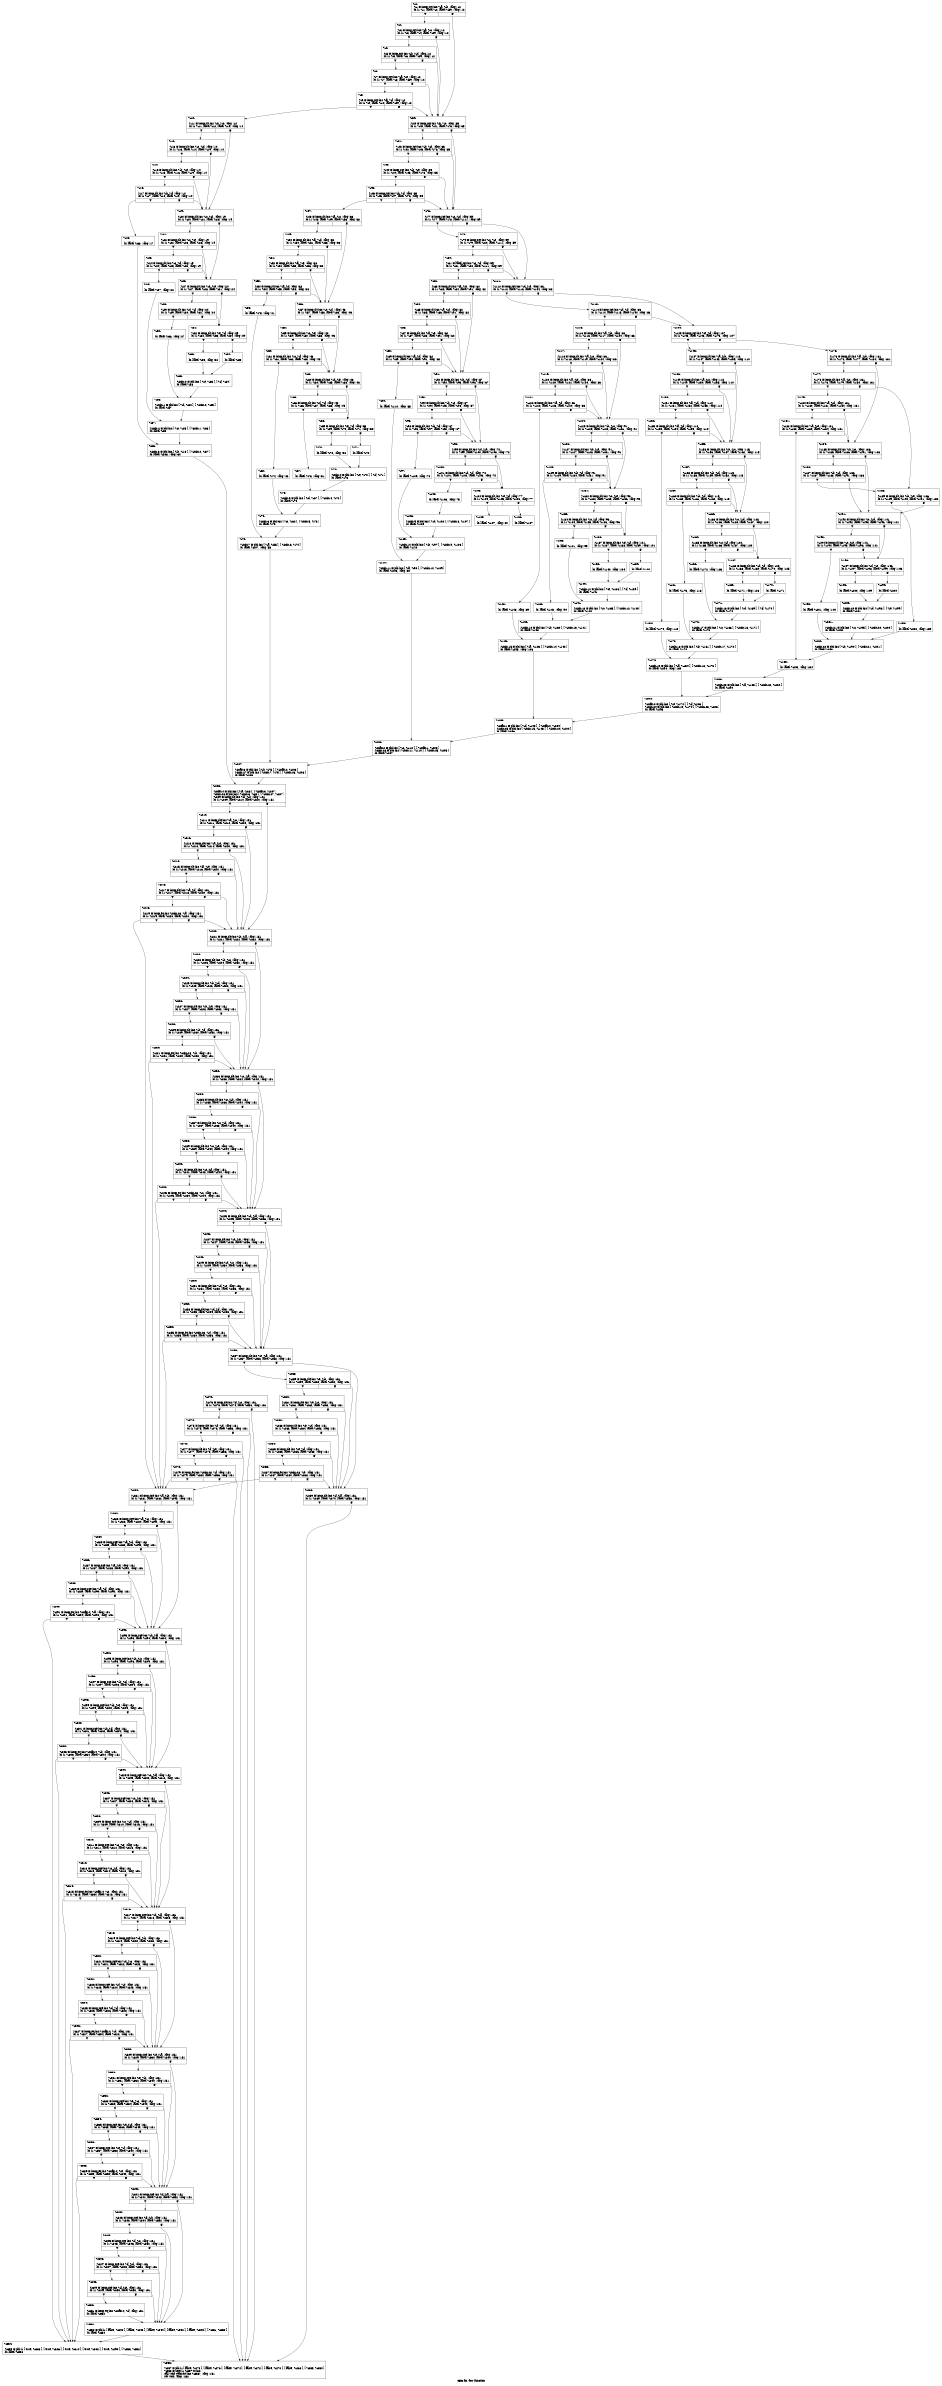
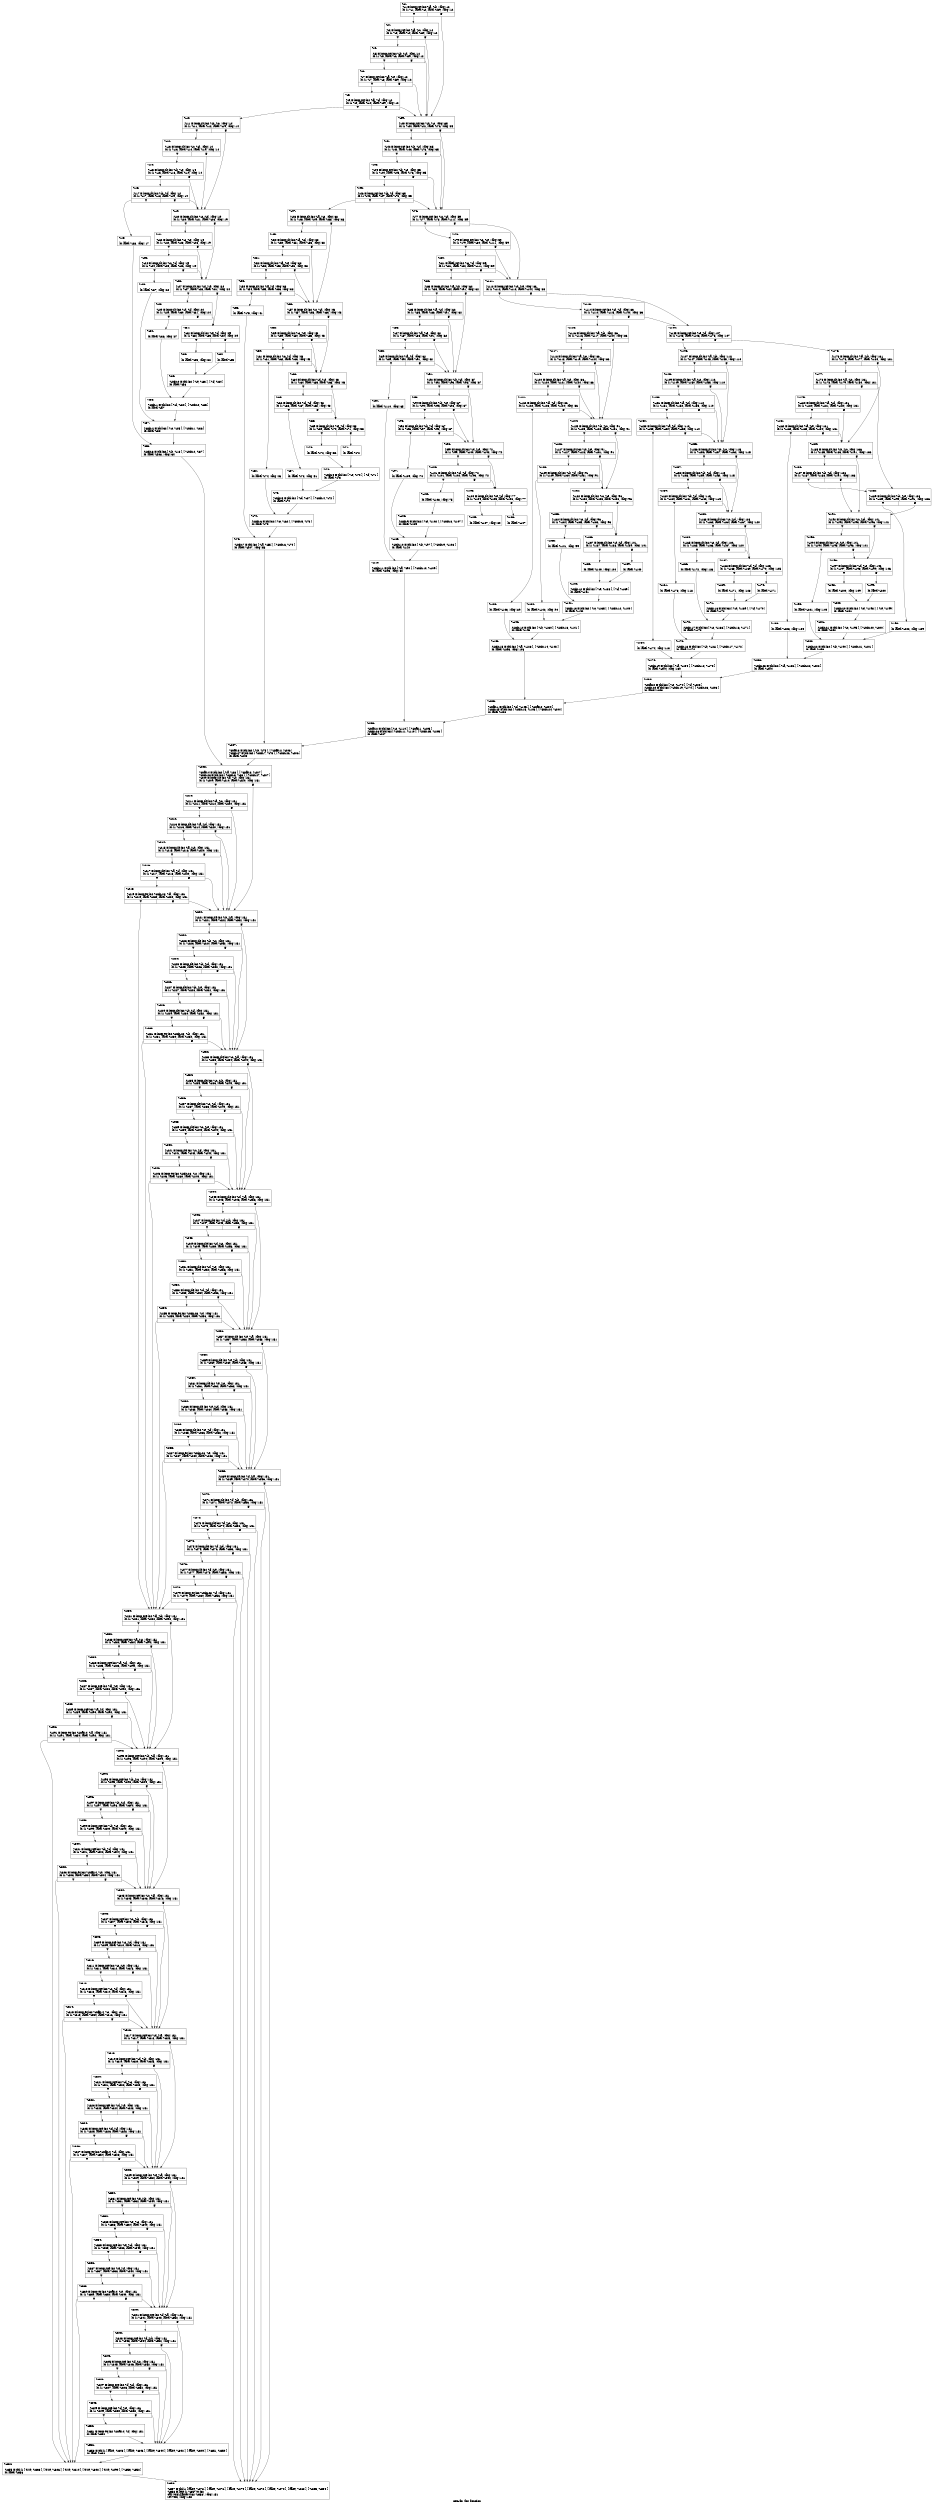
(821, 656) -> (814, 655)
none -> (232, 1501)
